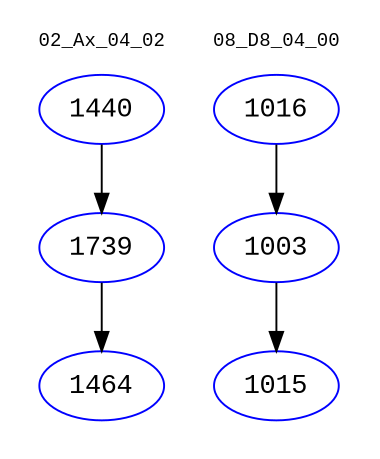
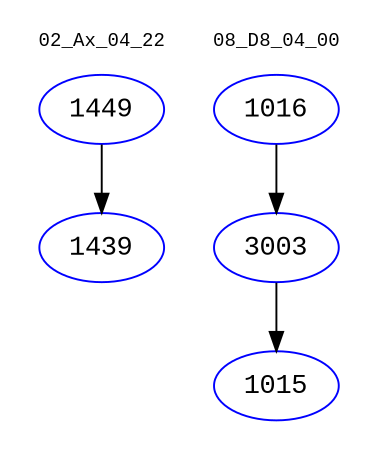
(103, 41) -> (103, 41)
(102, 109) -> (102, 109)
(102, 248) -> (102, 248)
(276, 248) -> (276, 248)
(102, 386) -> none
